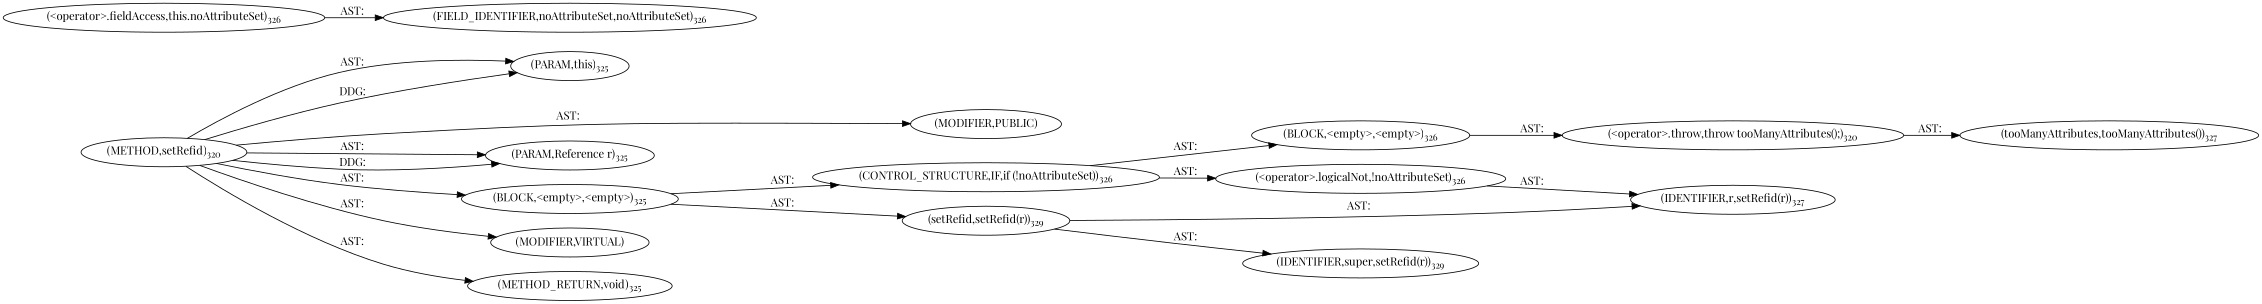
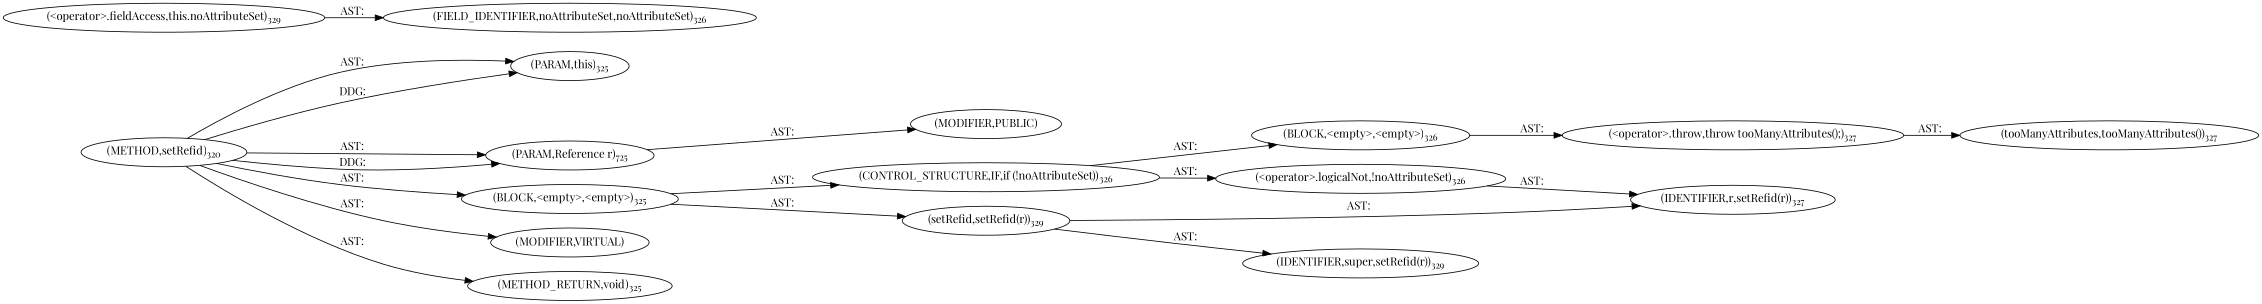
(274, 17) -> (274, 17)
(569, 125) -> (777, 140)
(1851, 134) -> (1851, 134)
(622, 154) -> (622, 154)
